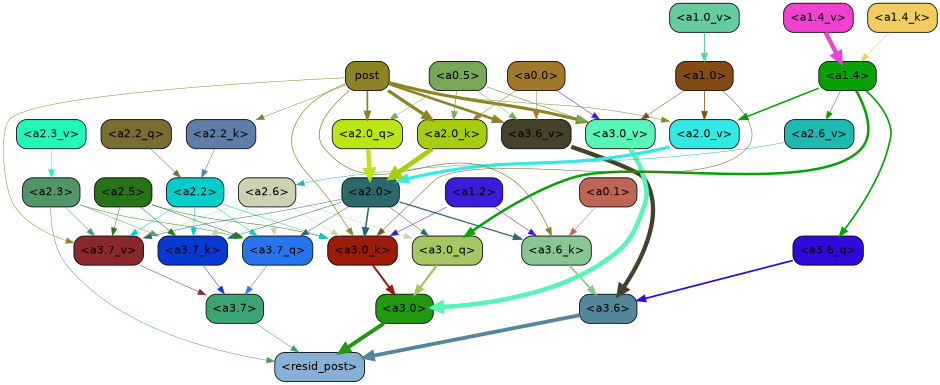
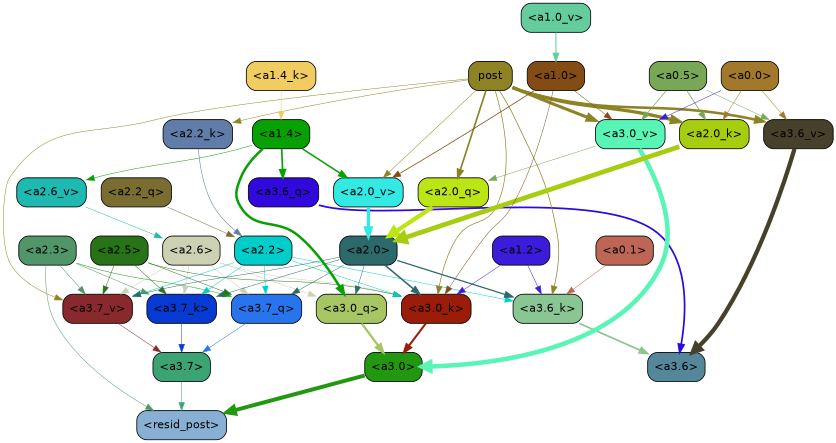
(818, 18) -> none
(416, 103) -> (546, 162)
(51, 134) -> none
none -> (388, 276)
(476, 336) -> none
